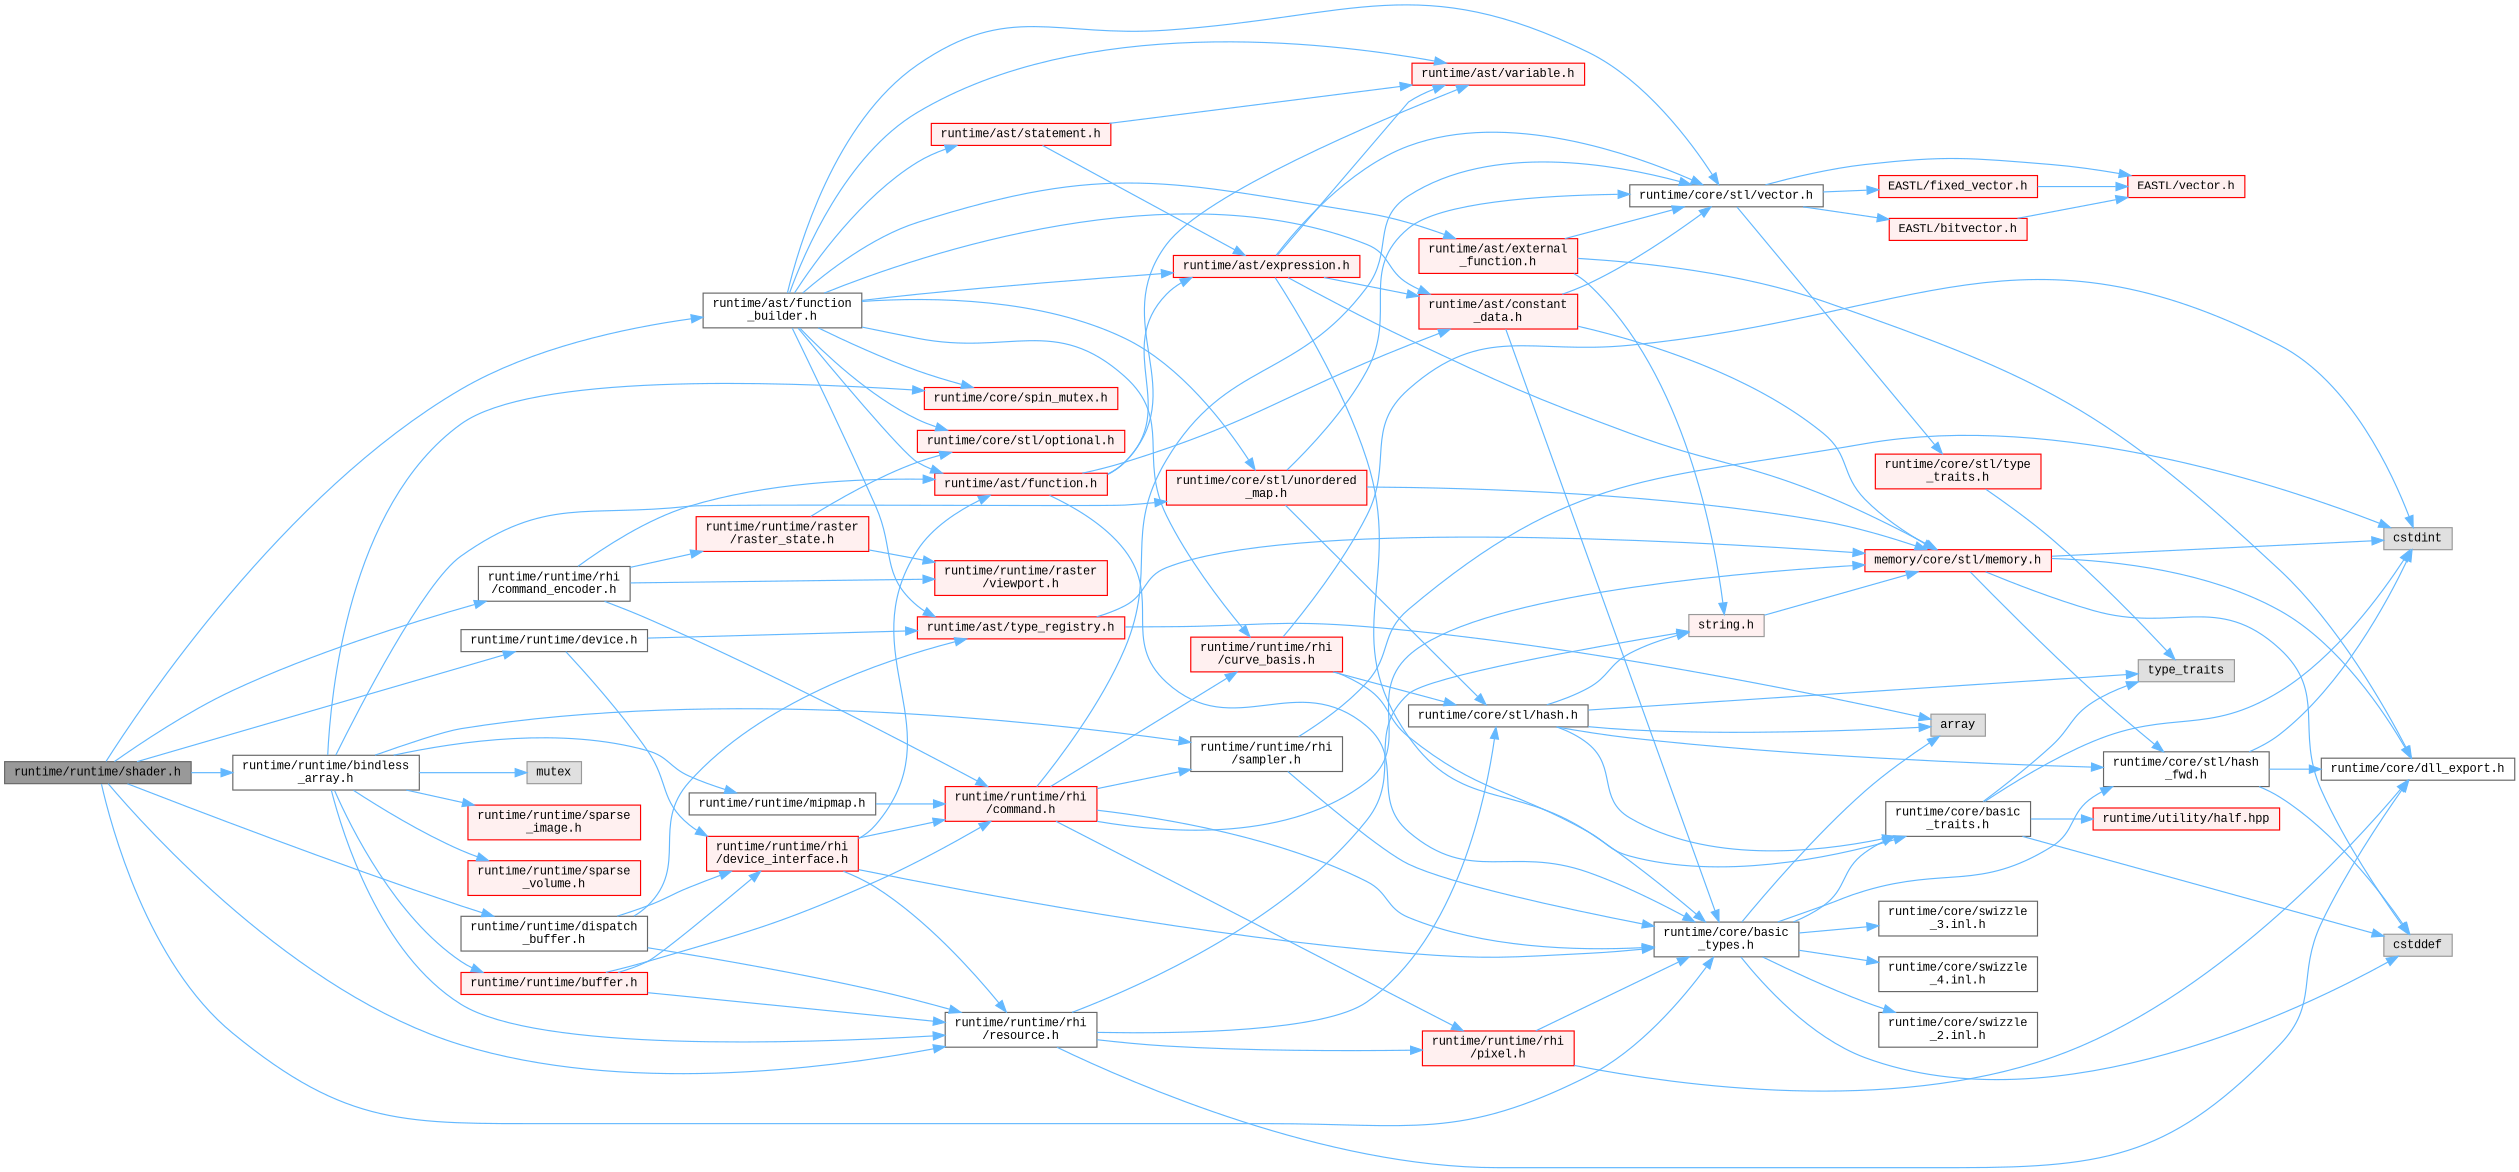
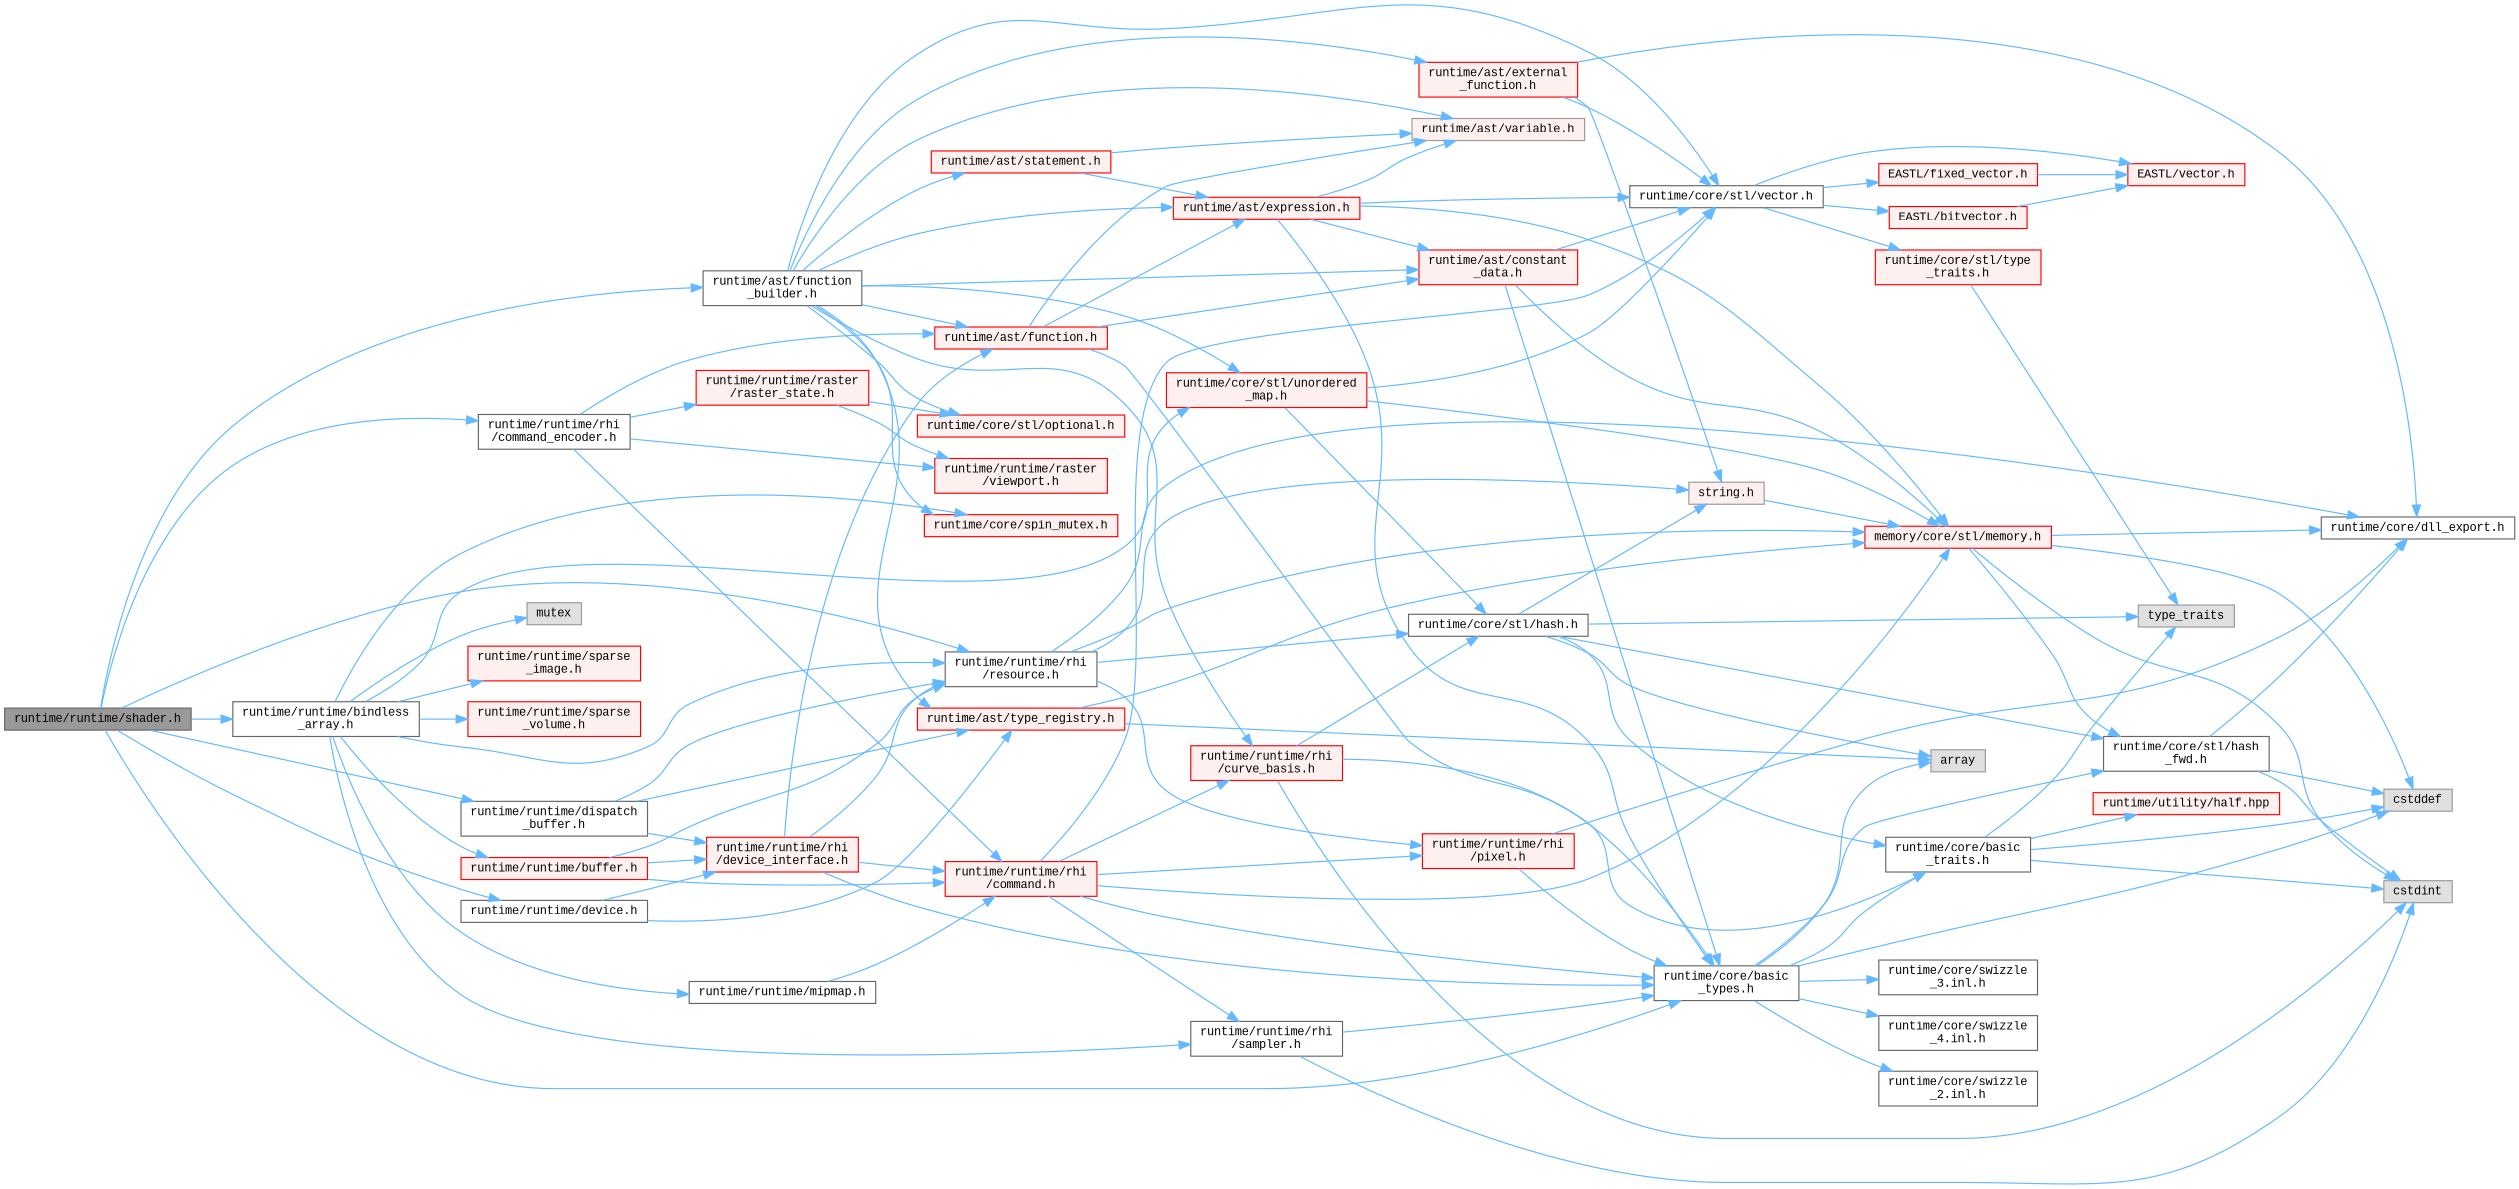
(1498, 74) -> (1498, 129)
none -> (1454, 548)
